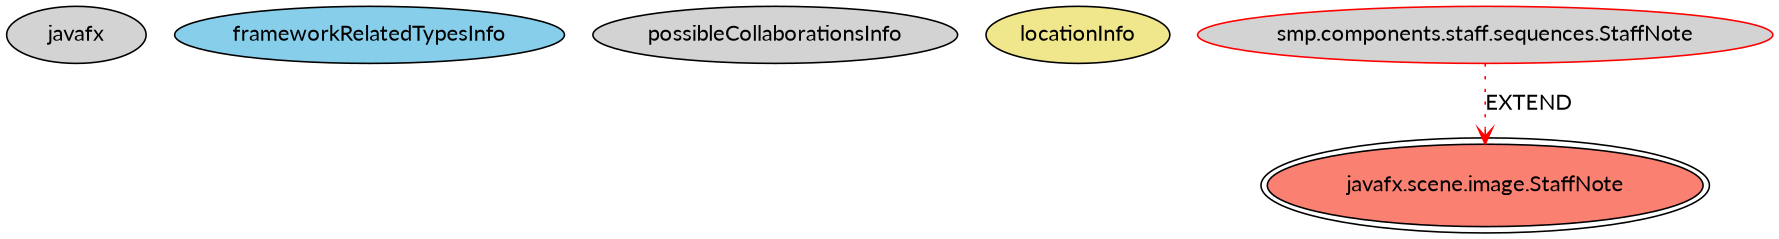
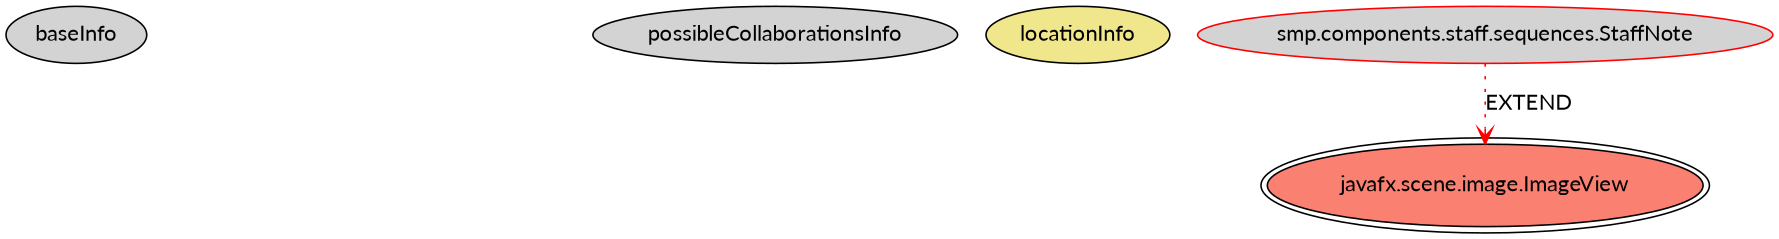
(76, 35) -> (76, 35)
(370, 35) -> none
(1485, 185) -> (1485, 185)
